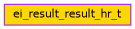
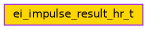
(68, 15) -> (74, 15)
